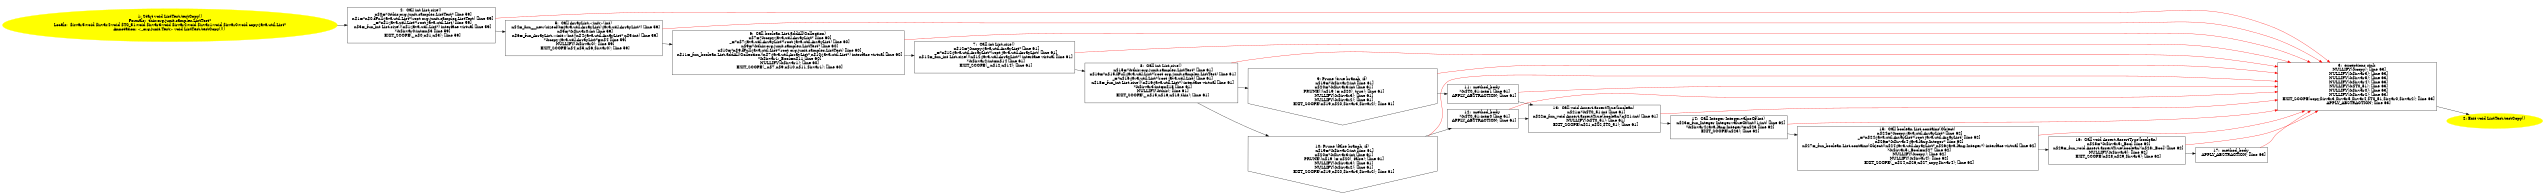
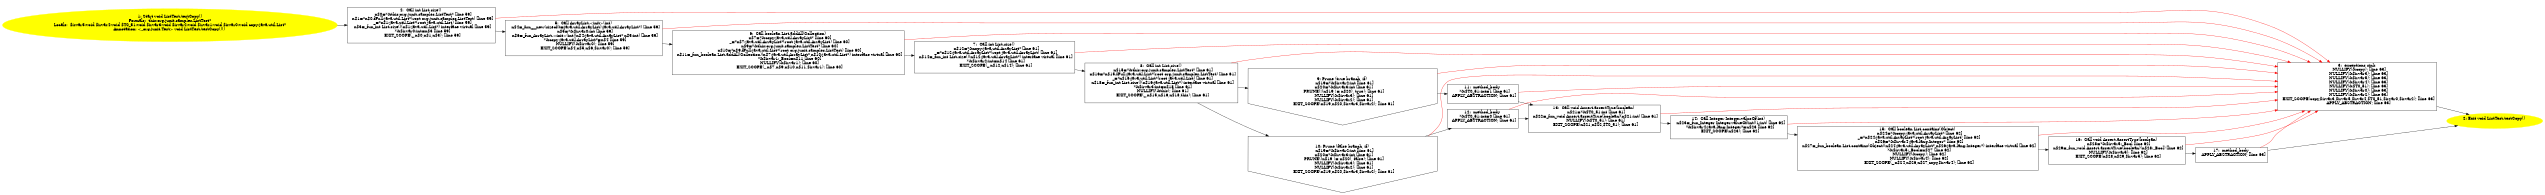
none -> (2361, 138)
